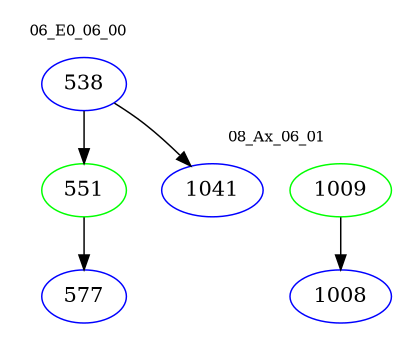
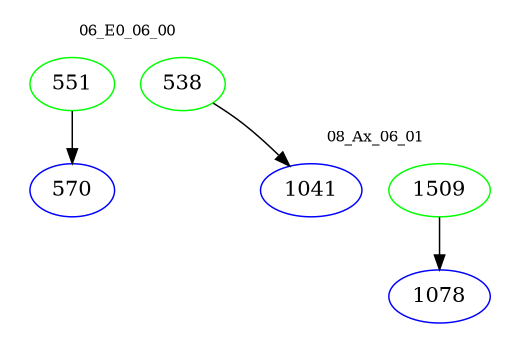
(84, 84) -> (183, 84)
(84, 130) -> none
(341, 190) -> (440, 190)
(84, 296) -> (72, 190)
(341, 296) -> (440, 296)
